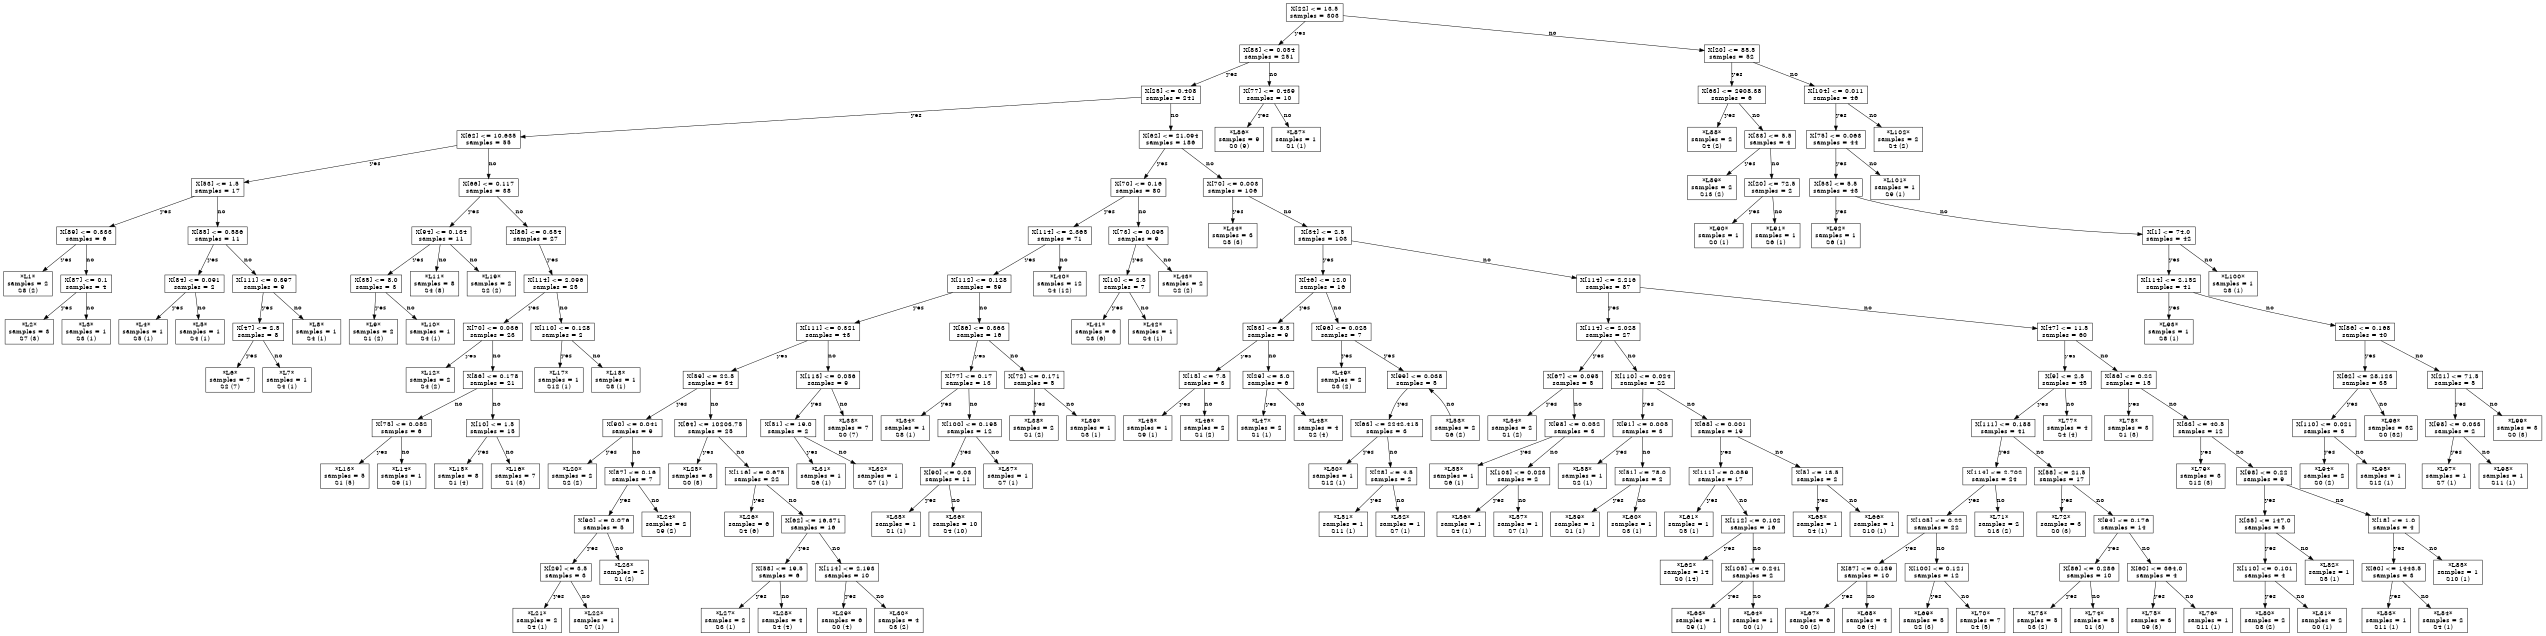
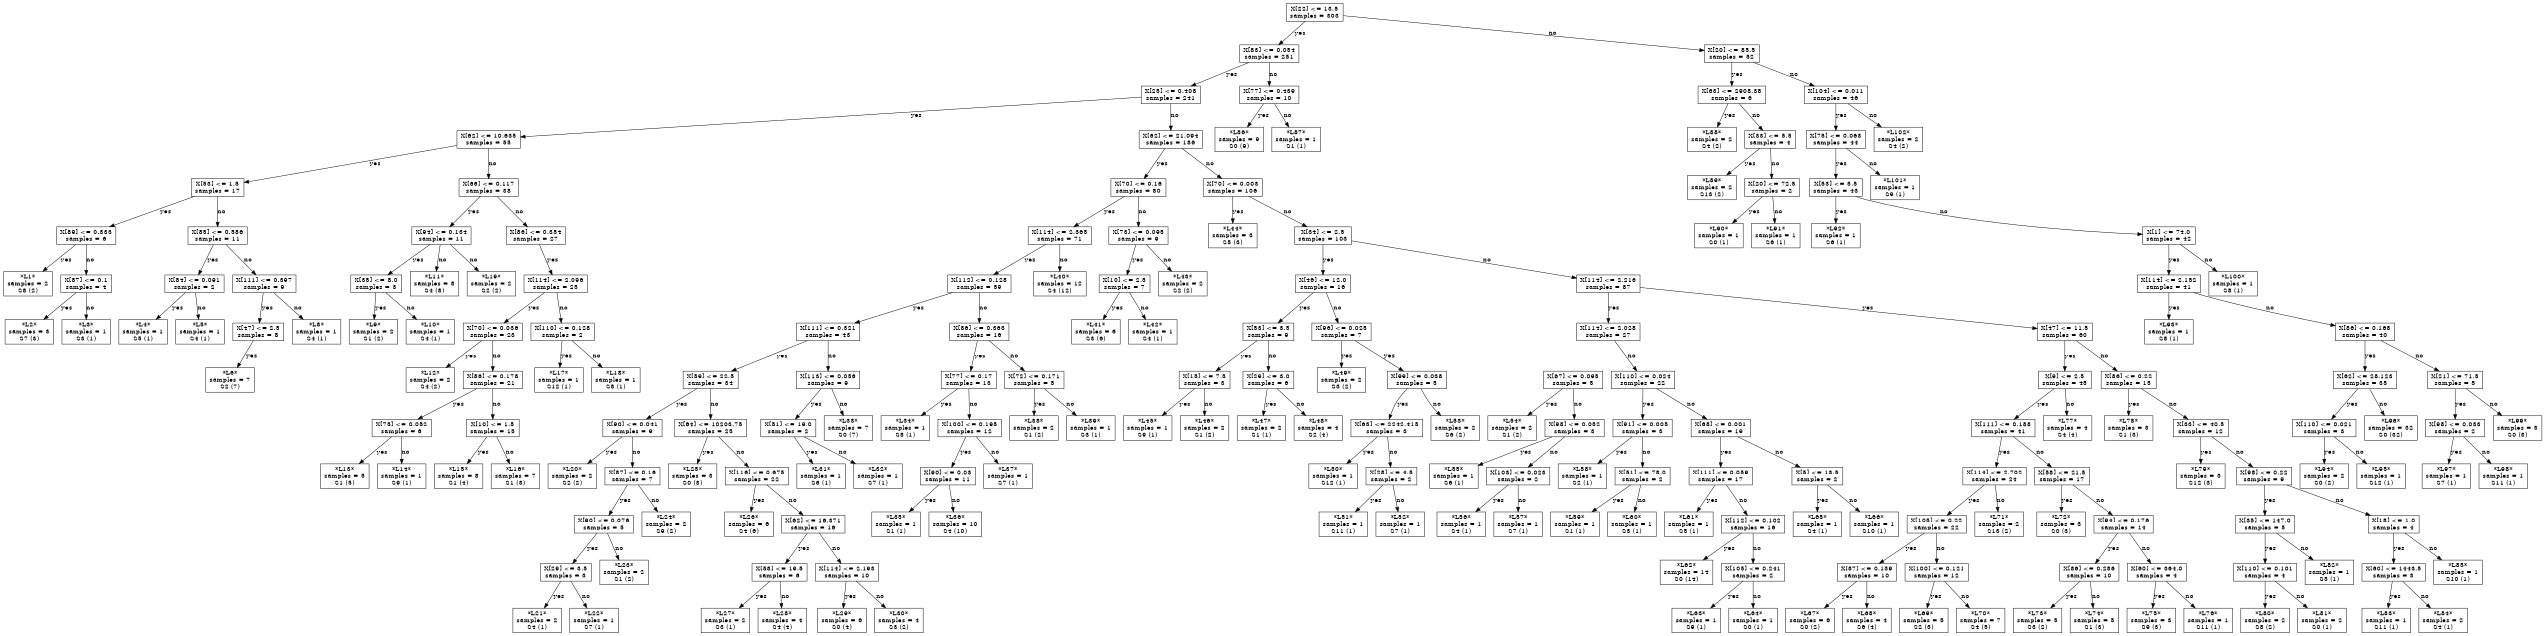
(1868, 308) -> (1868, 308)
(1592, 354) -> none
(287, 380) -> none
(1443, 403) -> (1428, 401)
(459, 404) -> (459, 404)
